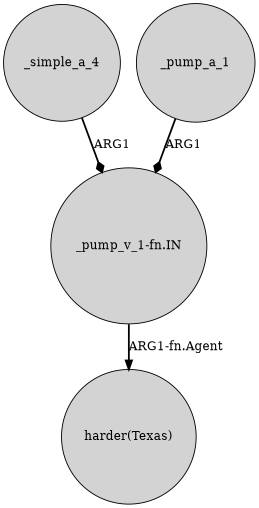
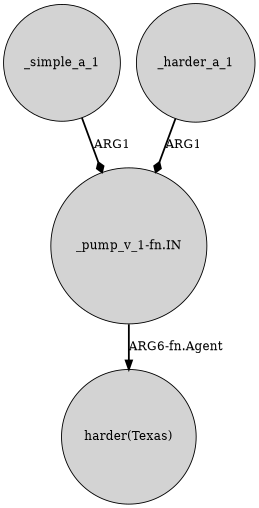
(62, 63) -> (62, 63)
(196, 63) -> (196, 63)
(176, 347) -> (176, 347)
